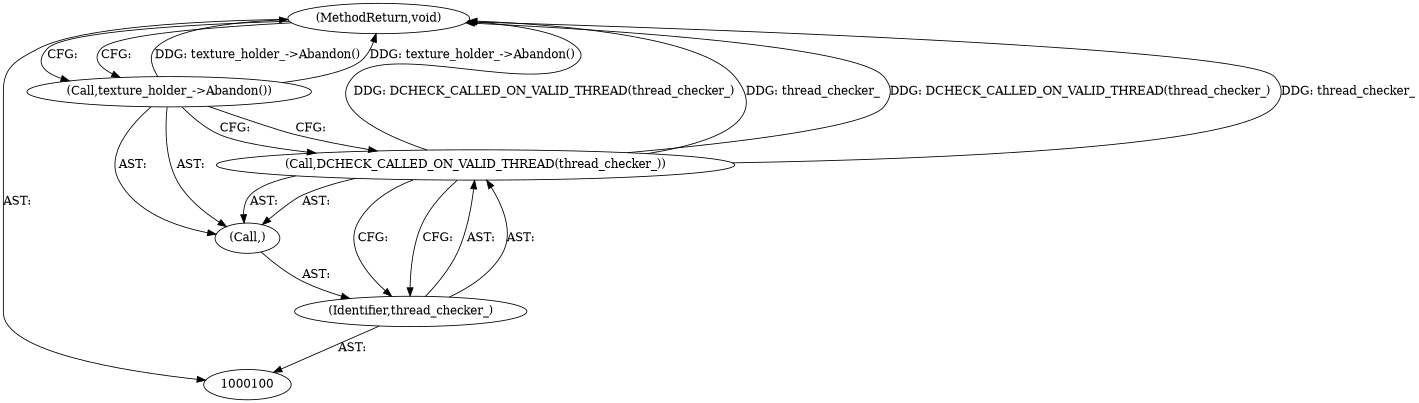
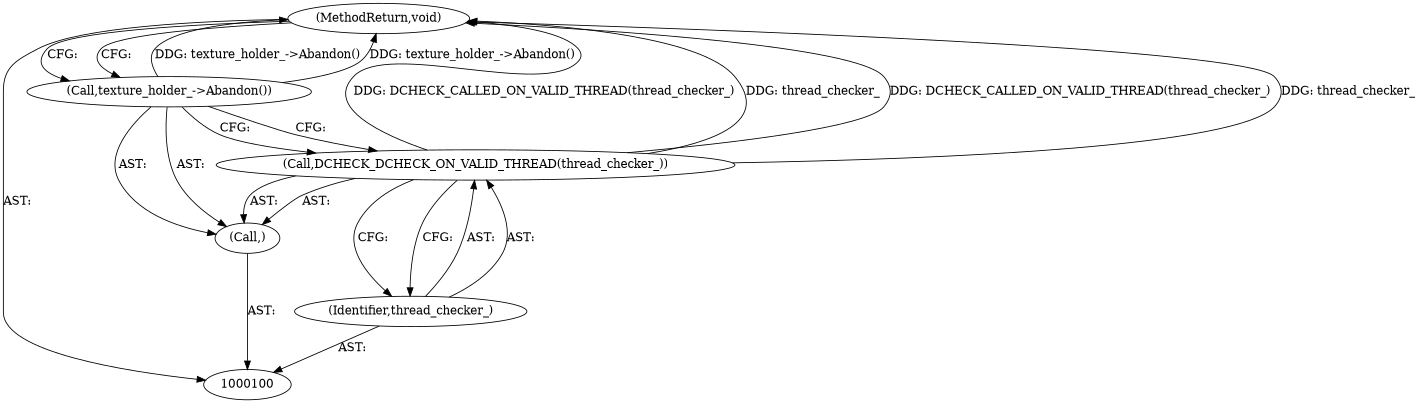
(476, 165) -> (476, 165)
(298, 279) -> (247, 307)
